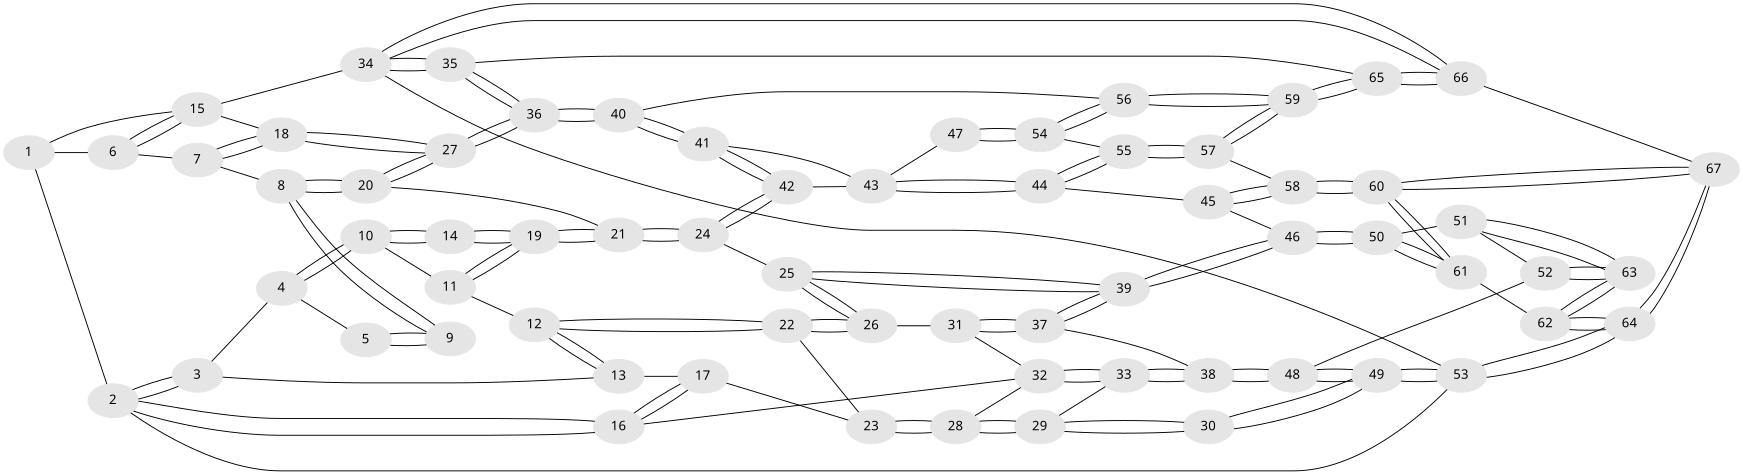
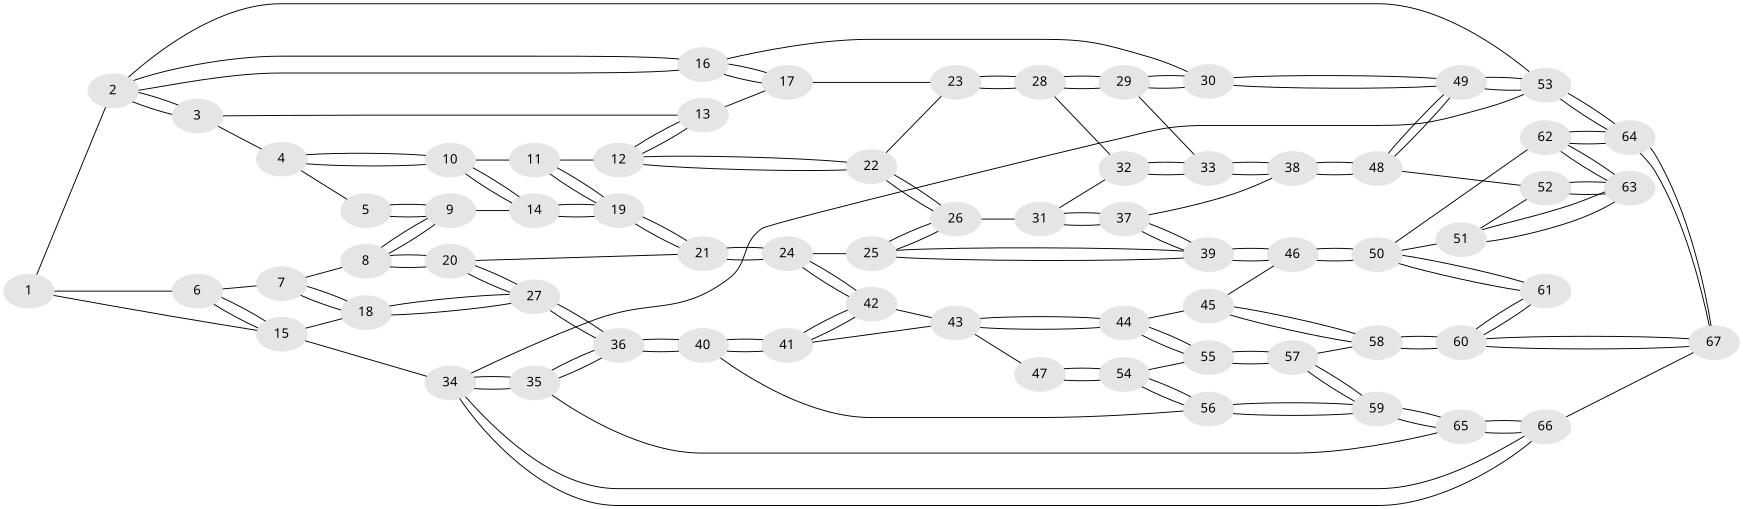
none -> (493, 211)
(1504, 298) -> (1461, 196)
(829, 402) -> (959, 39)
